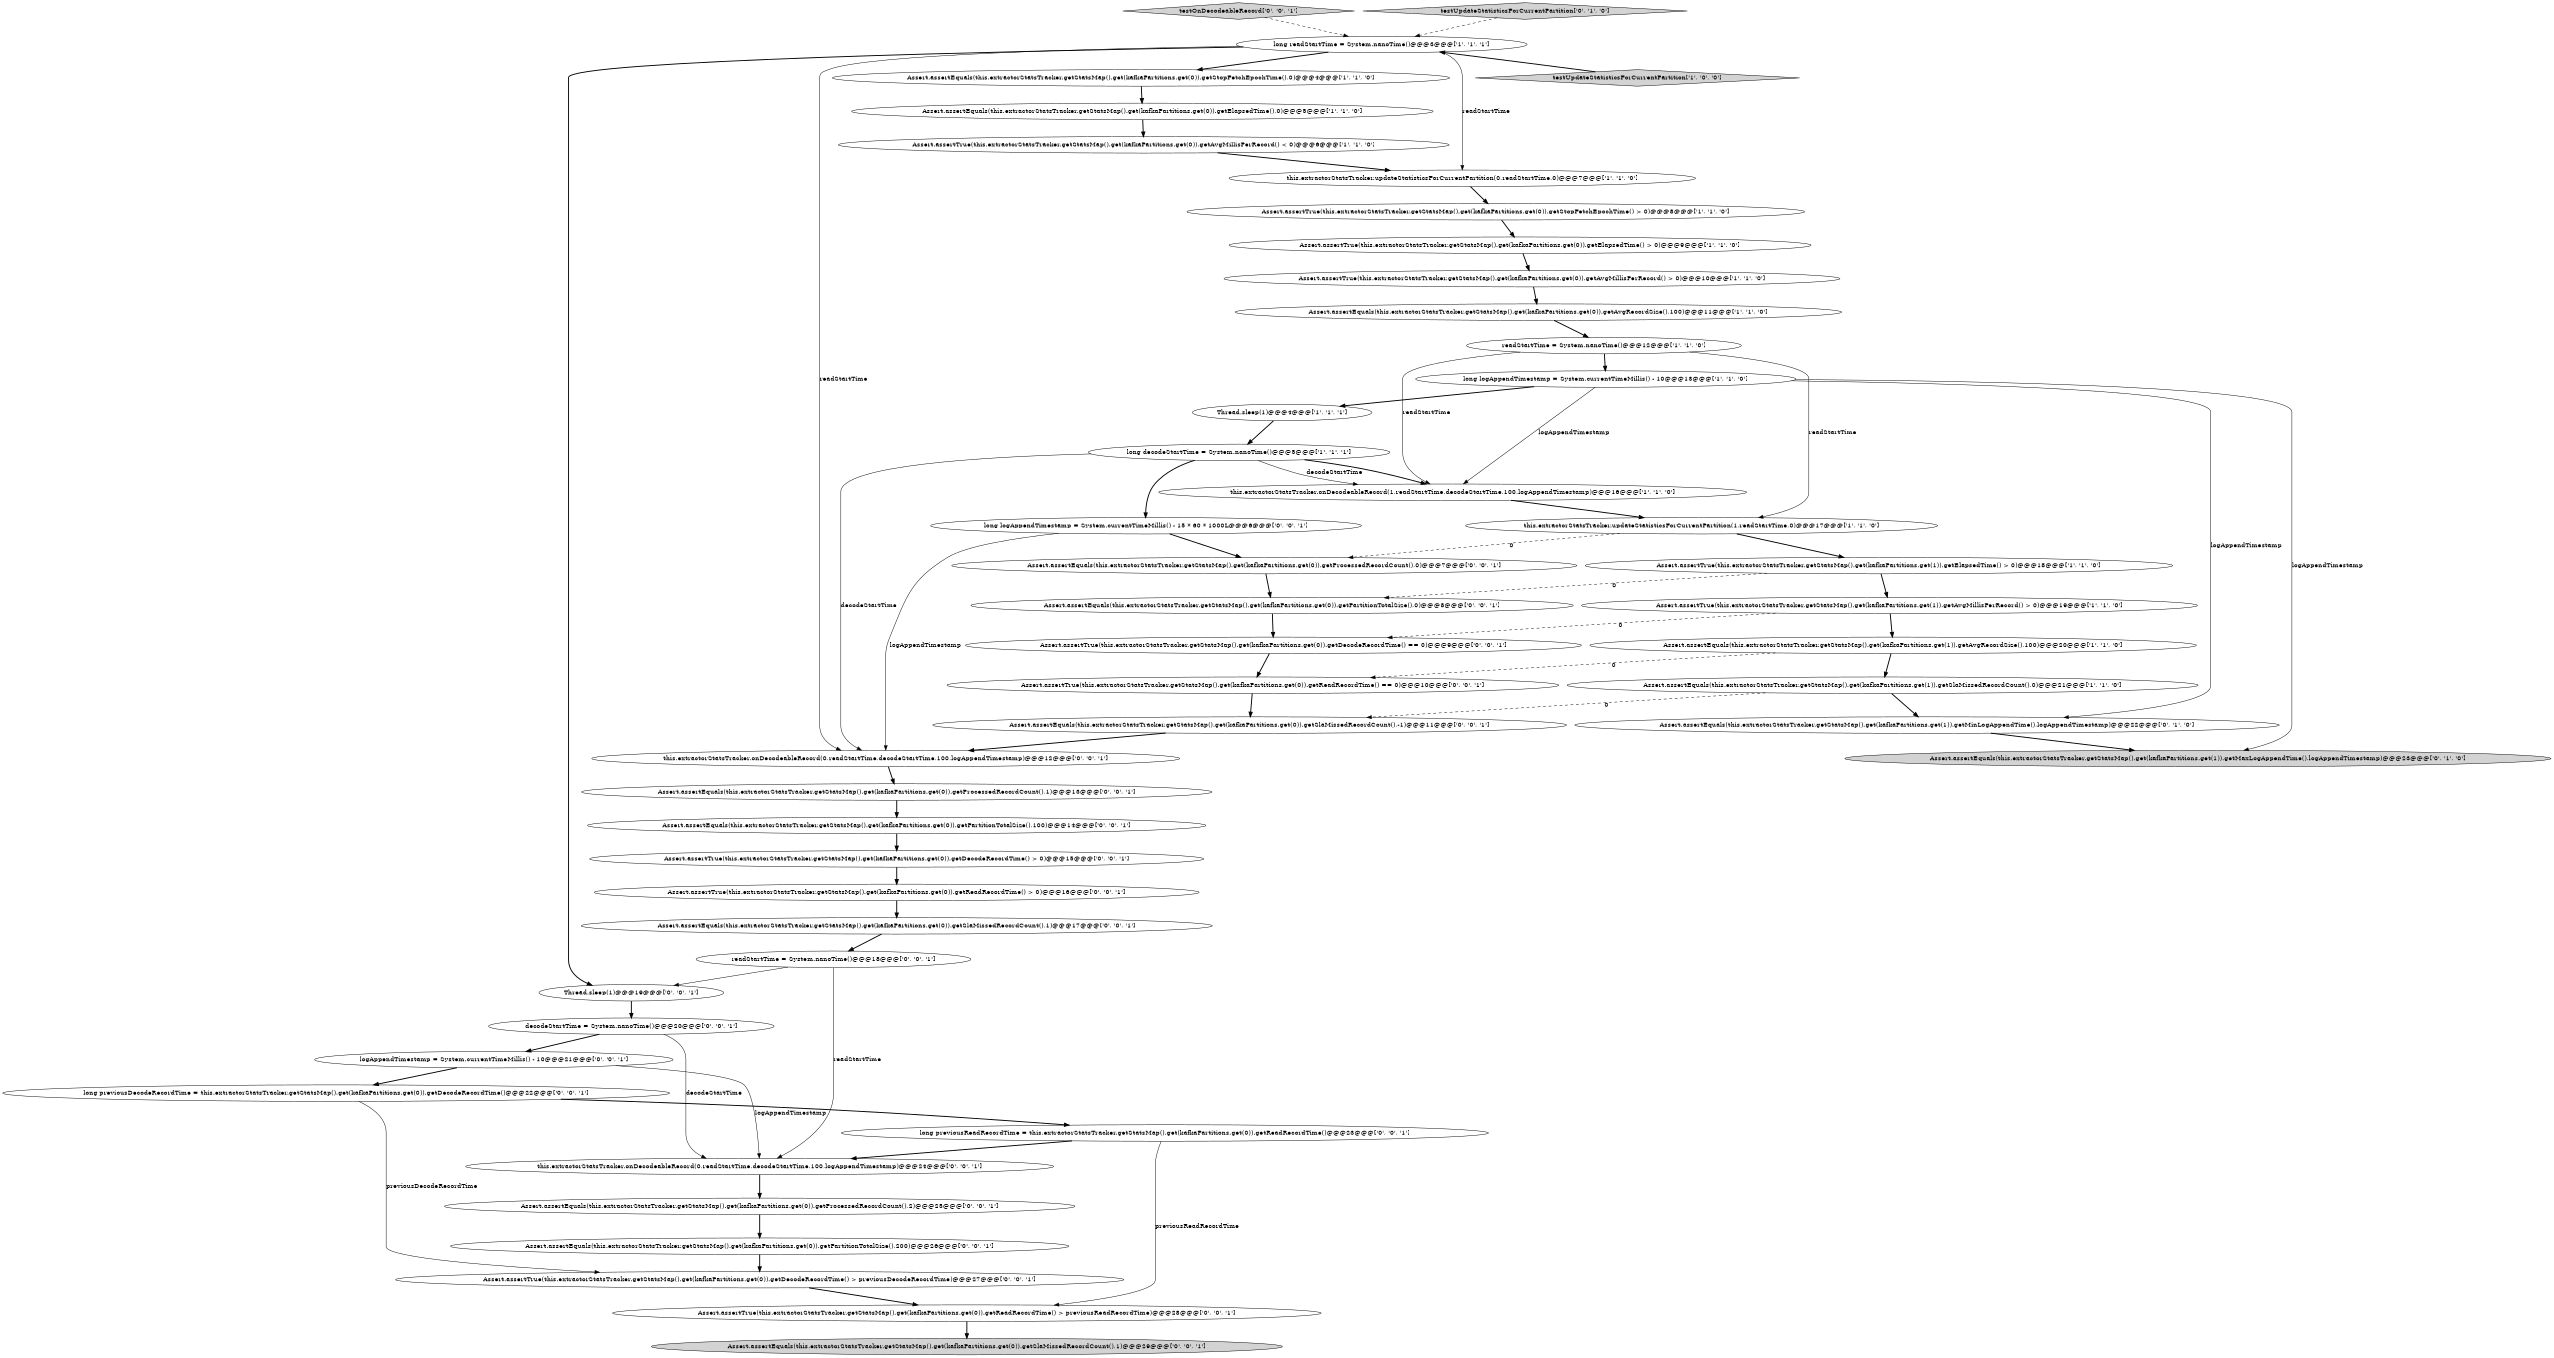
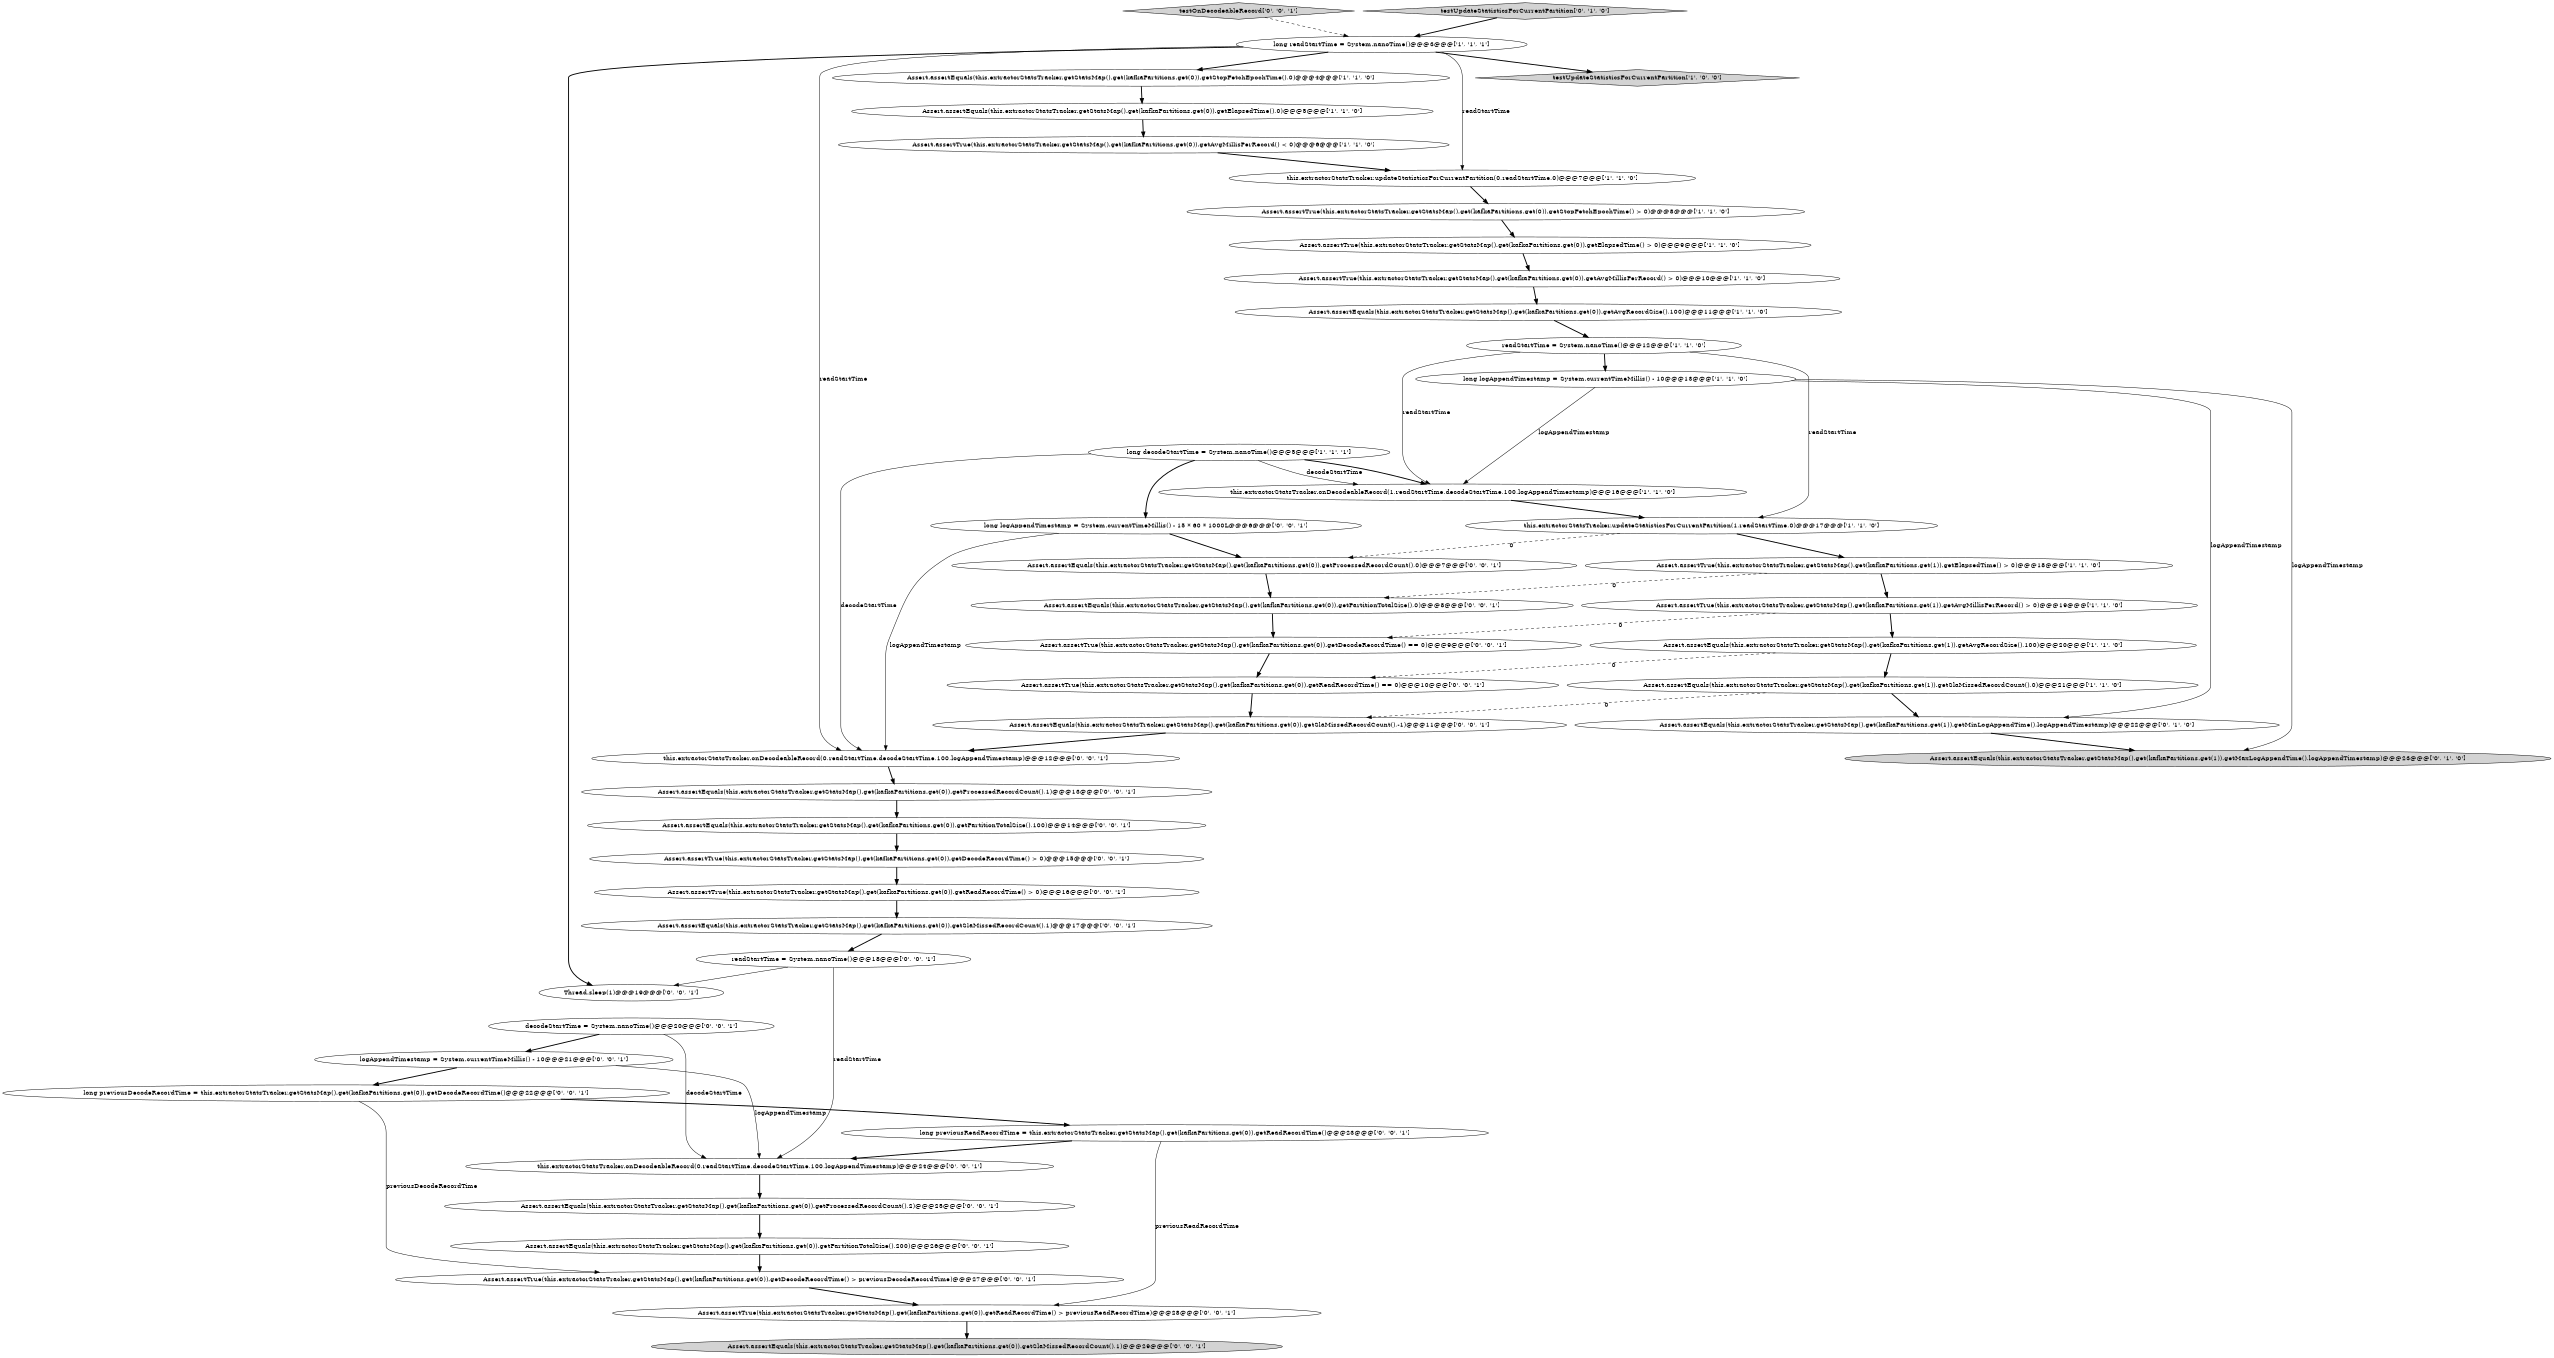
(1458, 27) -> (1458, 27)
(1520, 62) -> (1511, 62)
(1282, 412) -> none
(631, 1007) -> none
